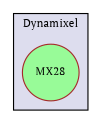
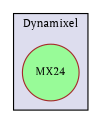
(51, 73) -> (51, 73)
